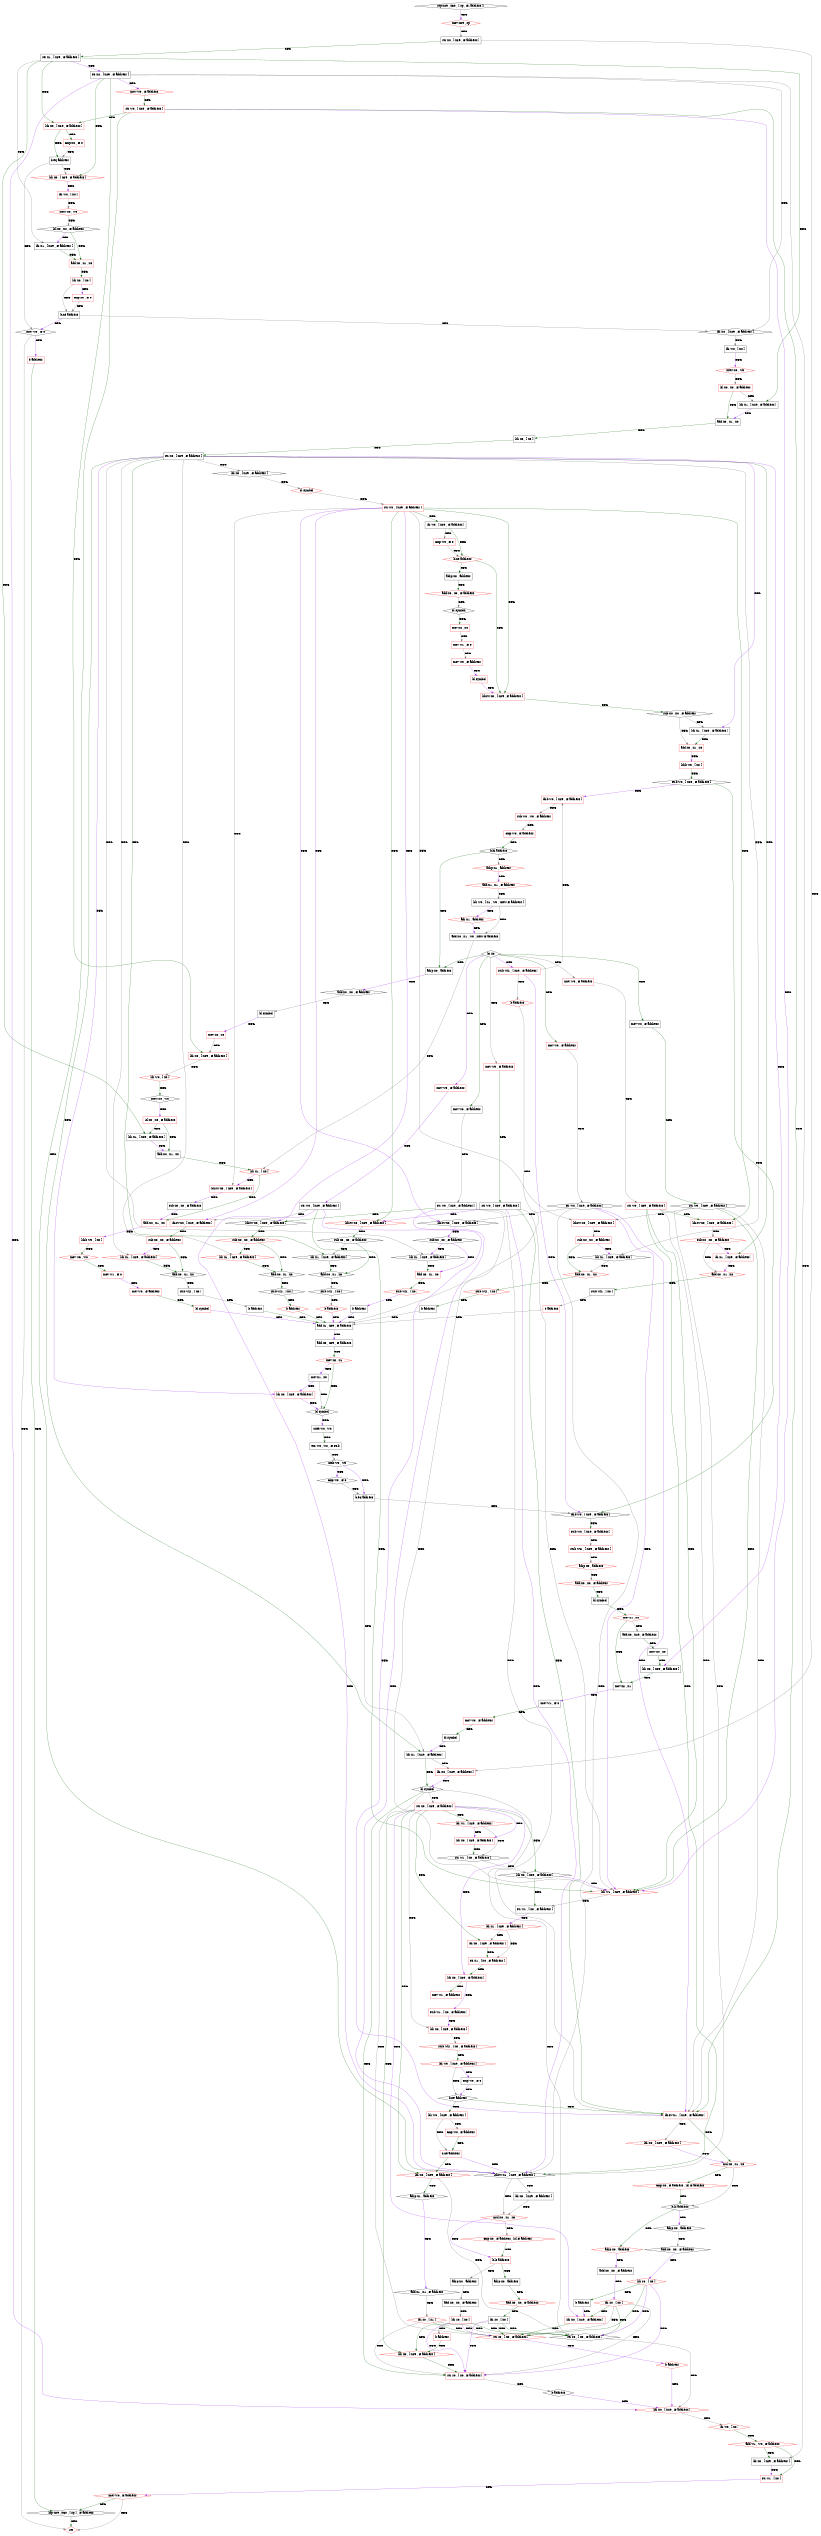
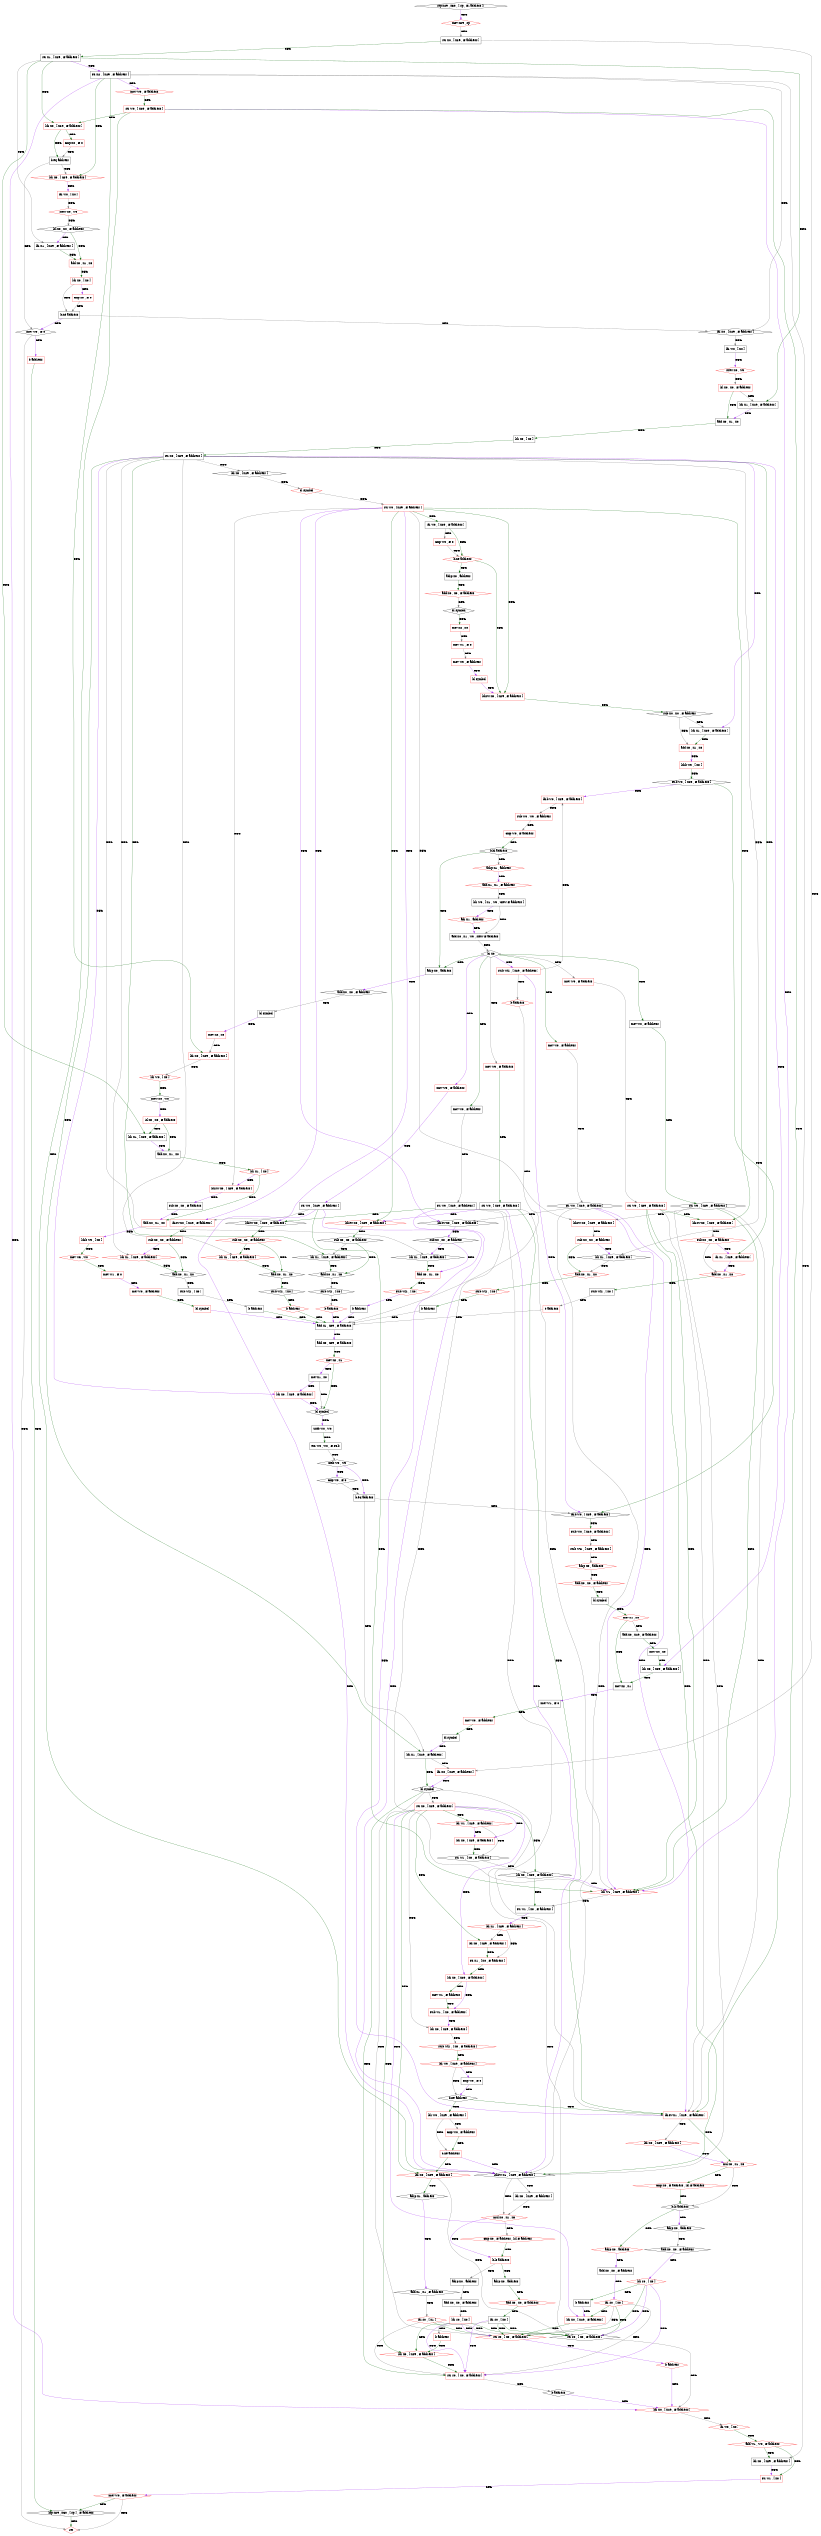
(400, 1081) -> (483, 945)
none -> (447, 2003)
